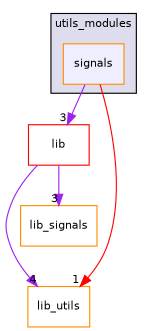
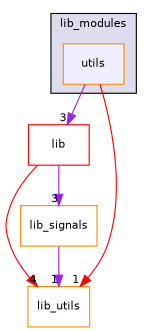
(94, 24) -> (94, 24)
(94, 64) -> (94, 64)
(6, 220) -> (6, 220)
none -> (59, 261)
